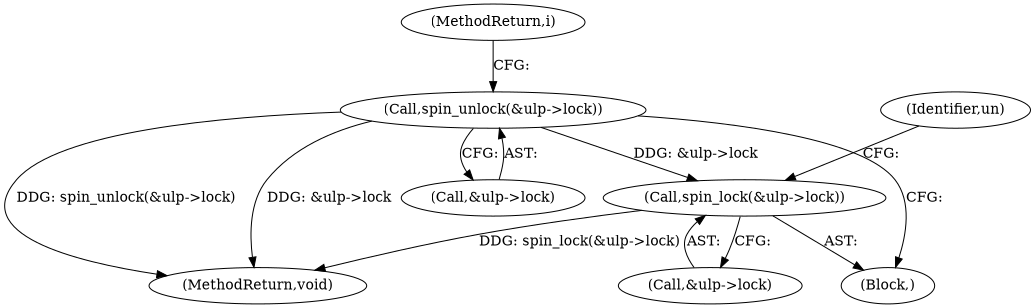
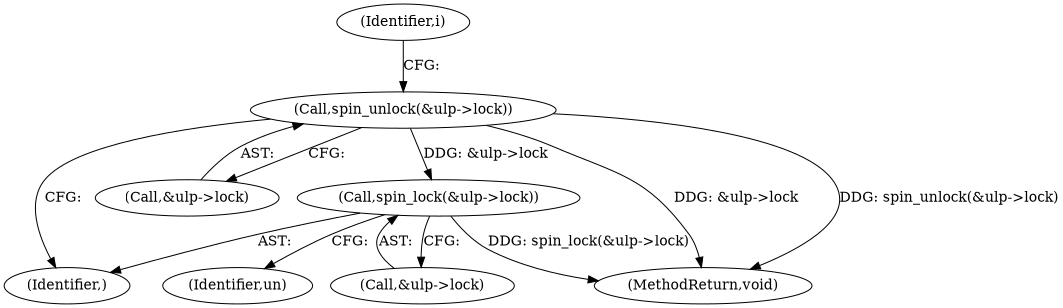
(493, 22) -> (403, 22)
(863, 149) -> (328, 236)
(888, 286) -> (67, 286)
